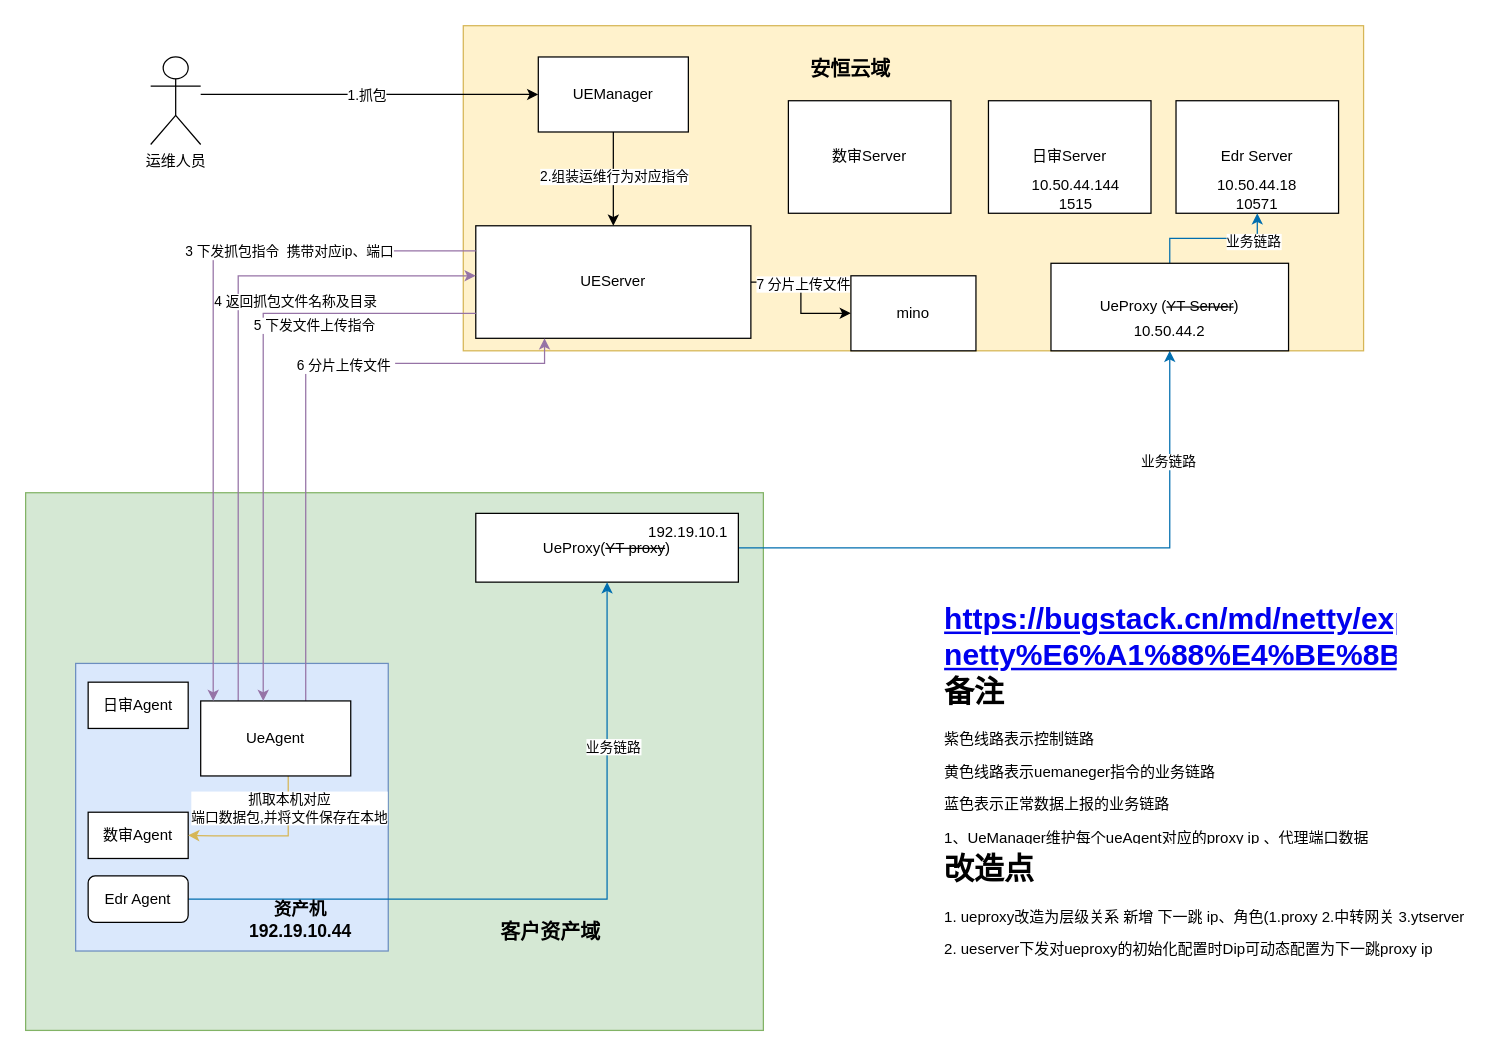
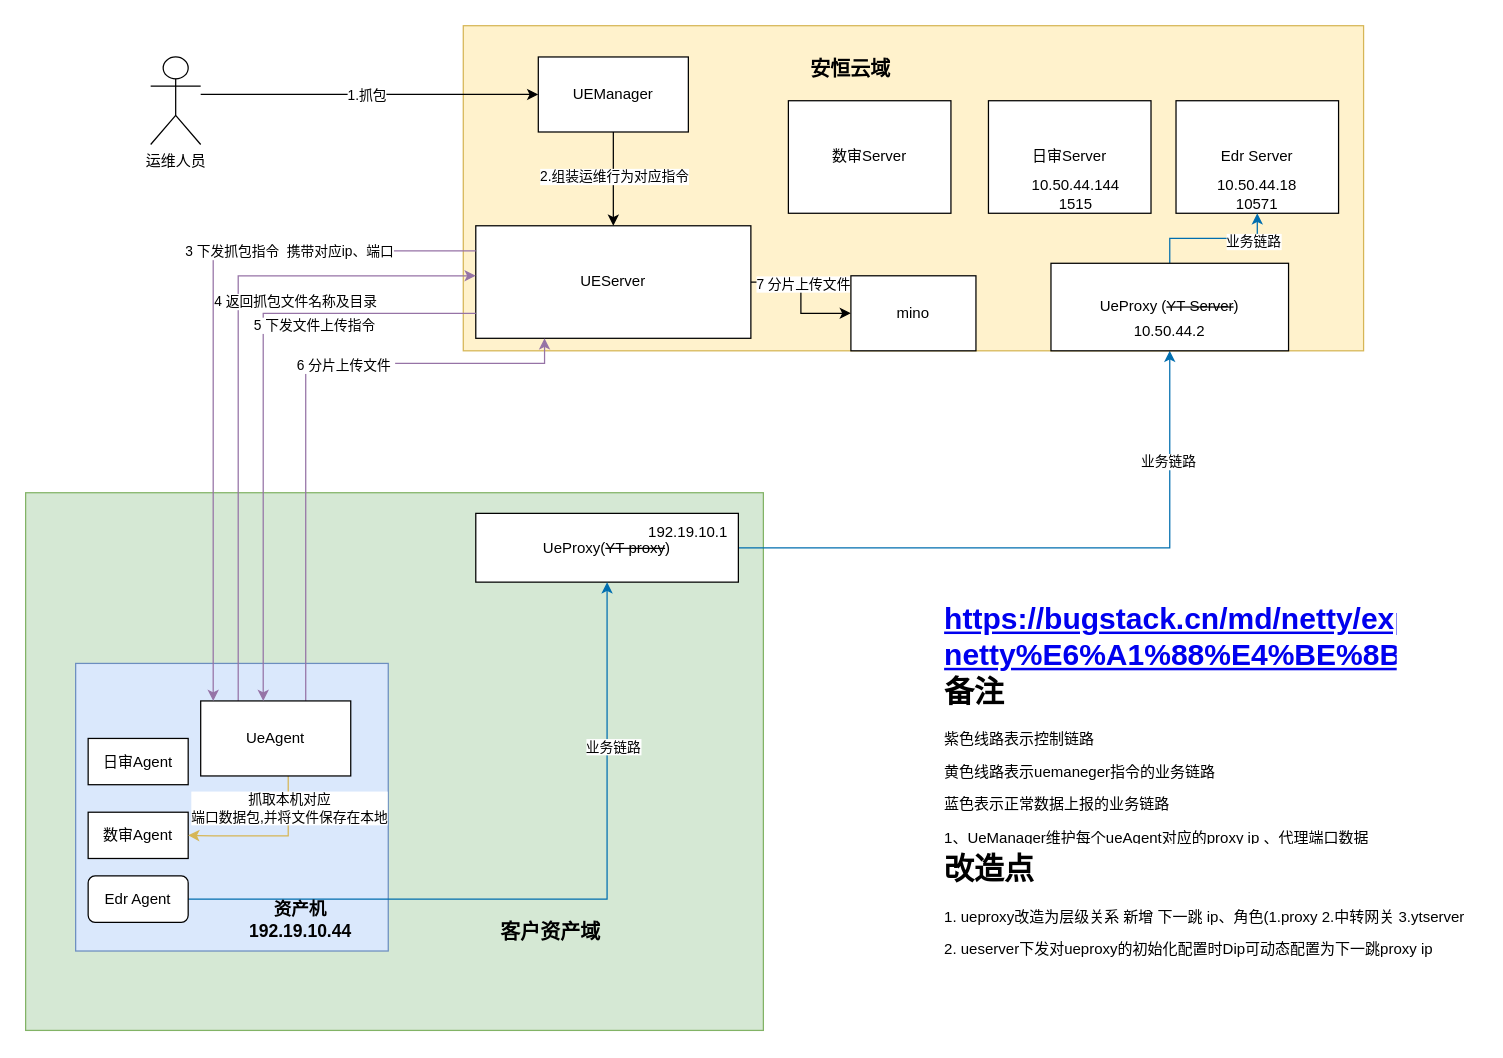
(138, 705) -> (138, 761)
